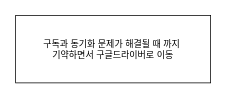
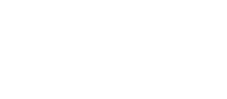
(113, 49) -> none
